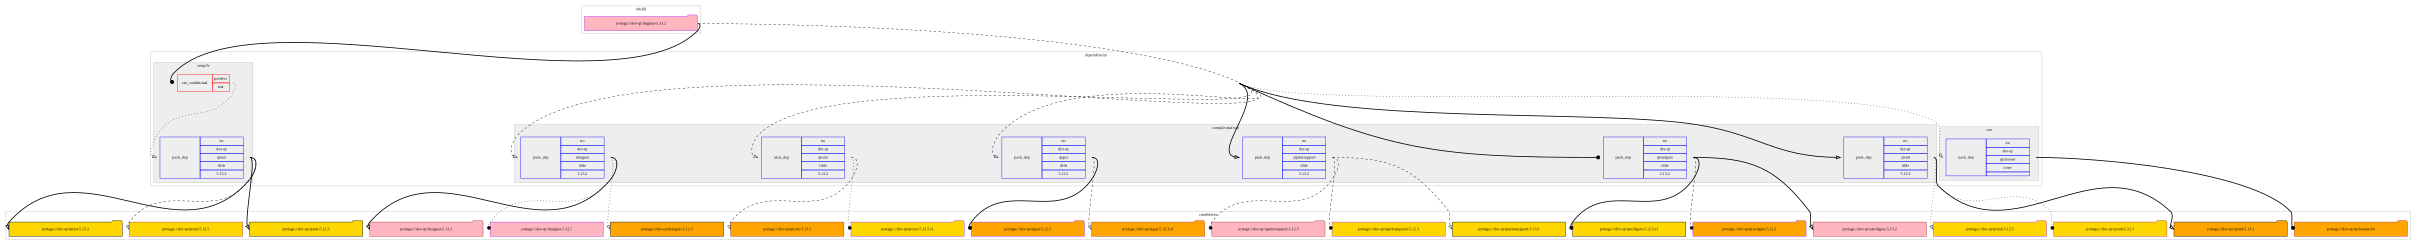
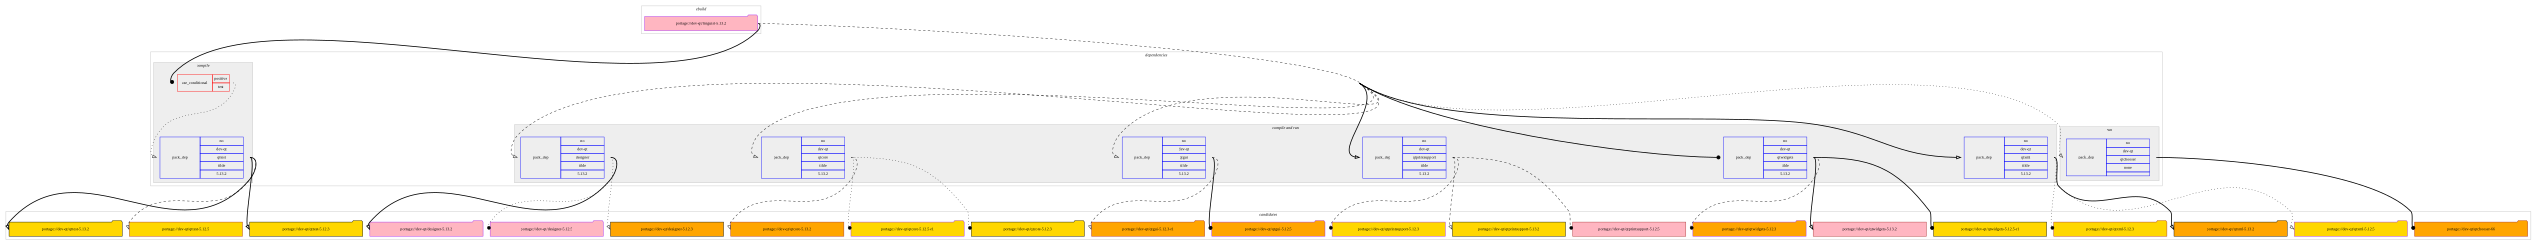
(426, 229) -> (426, 229)
(547, 229) -> (547, 229)
none -> (1028, 229)
(1268, 229) -> (1629, 229)
